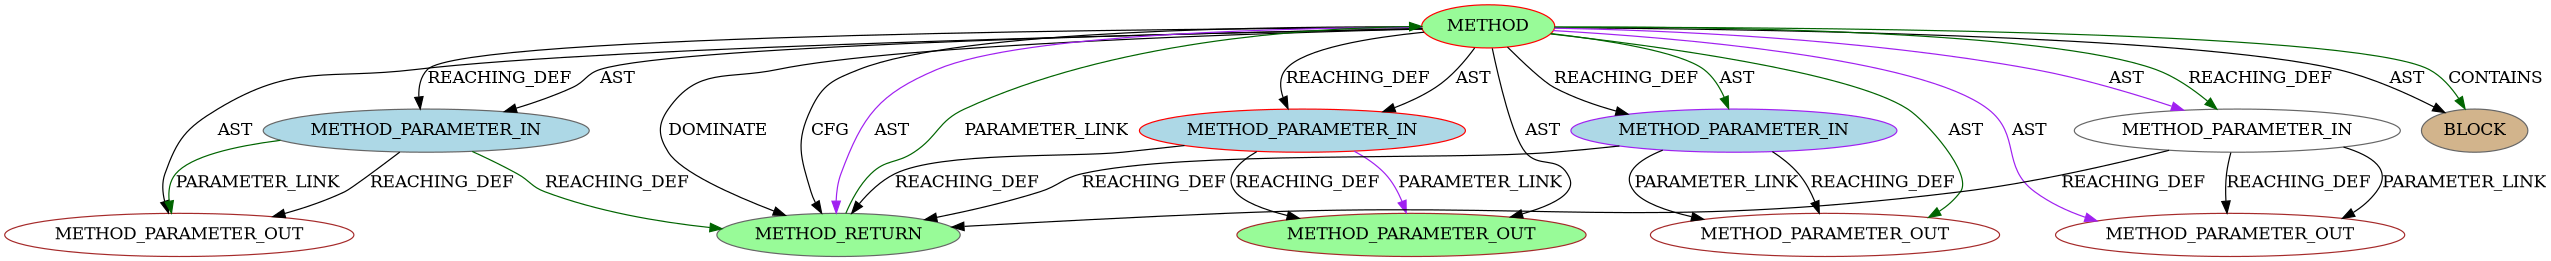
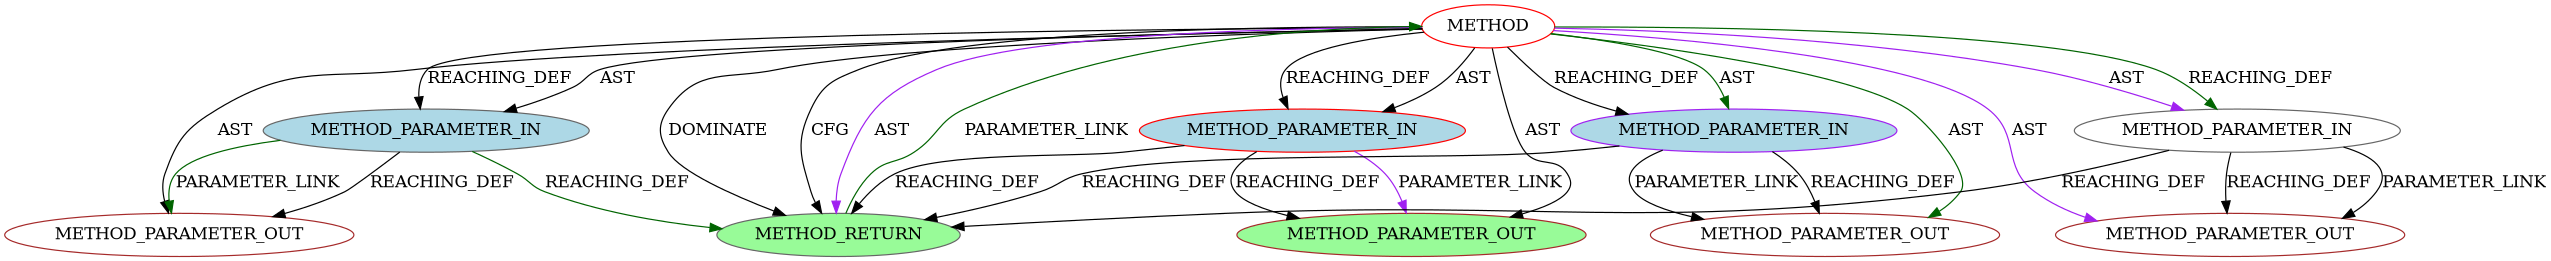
(1488, 26) -> (1488, 26)
(2475, 131) -> none
